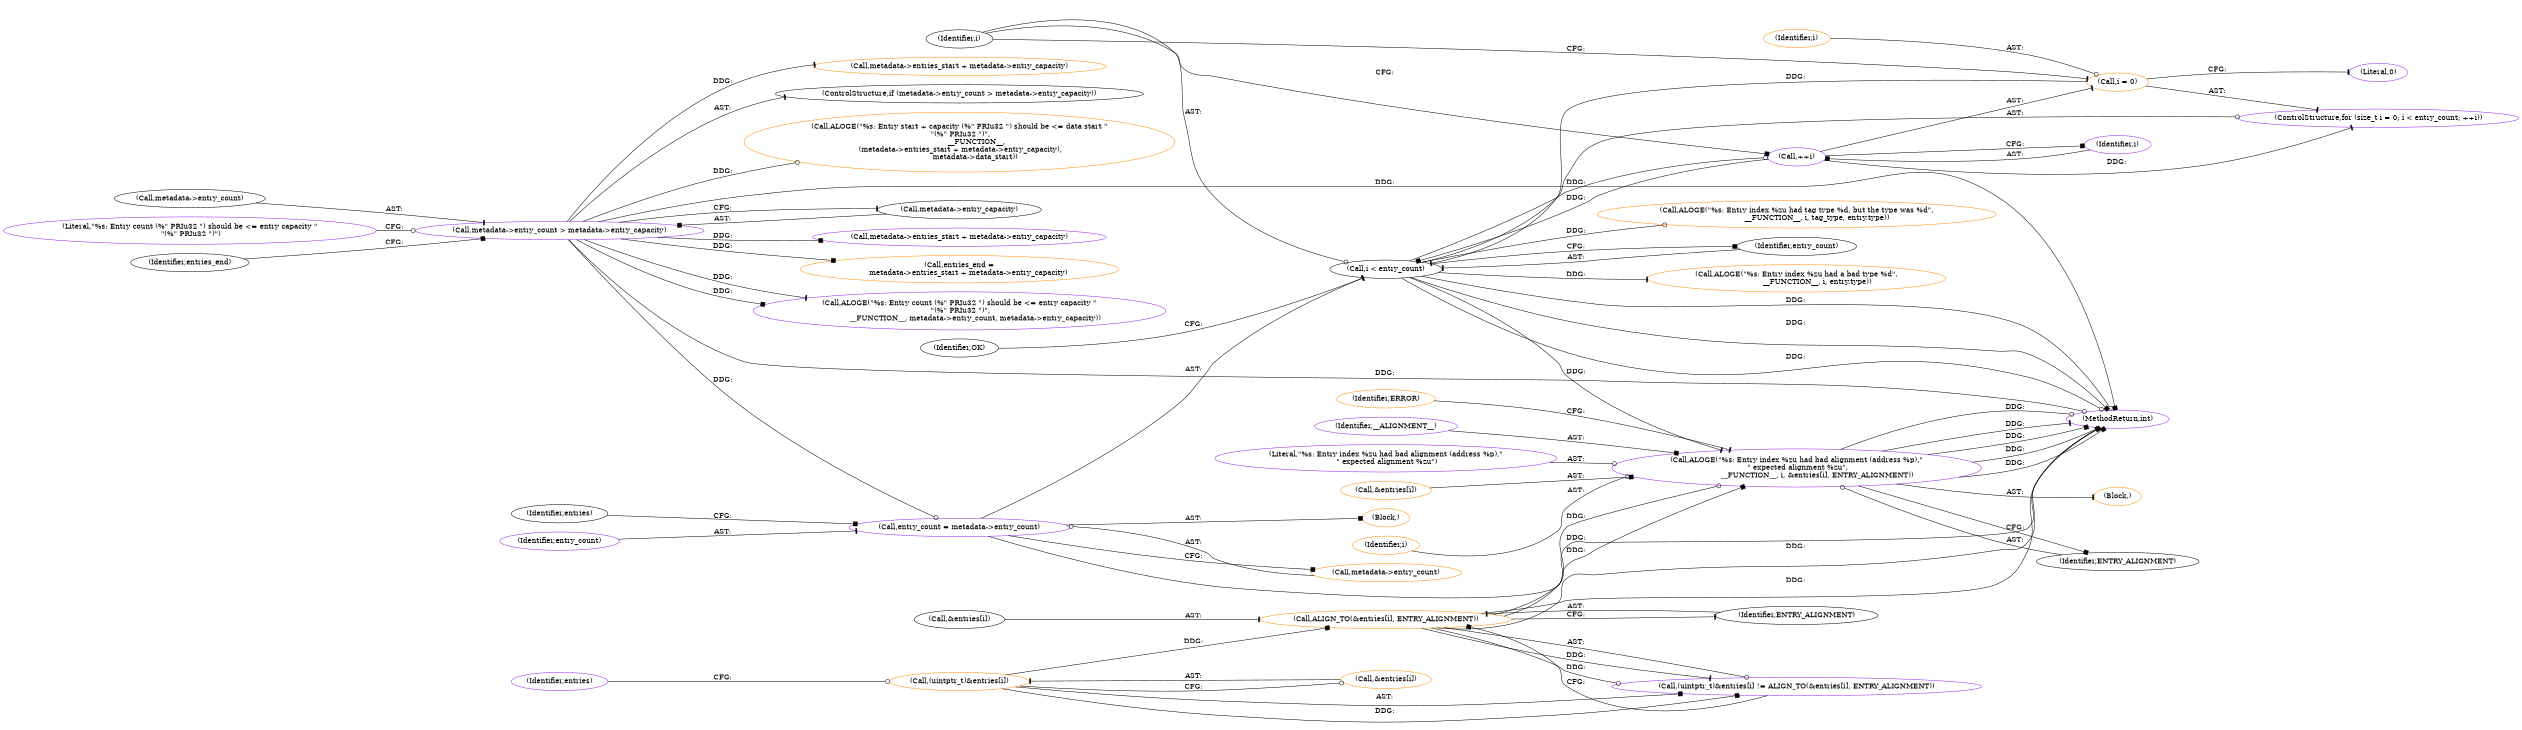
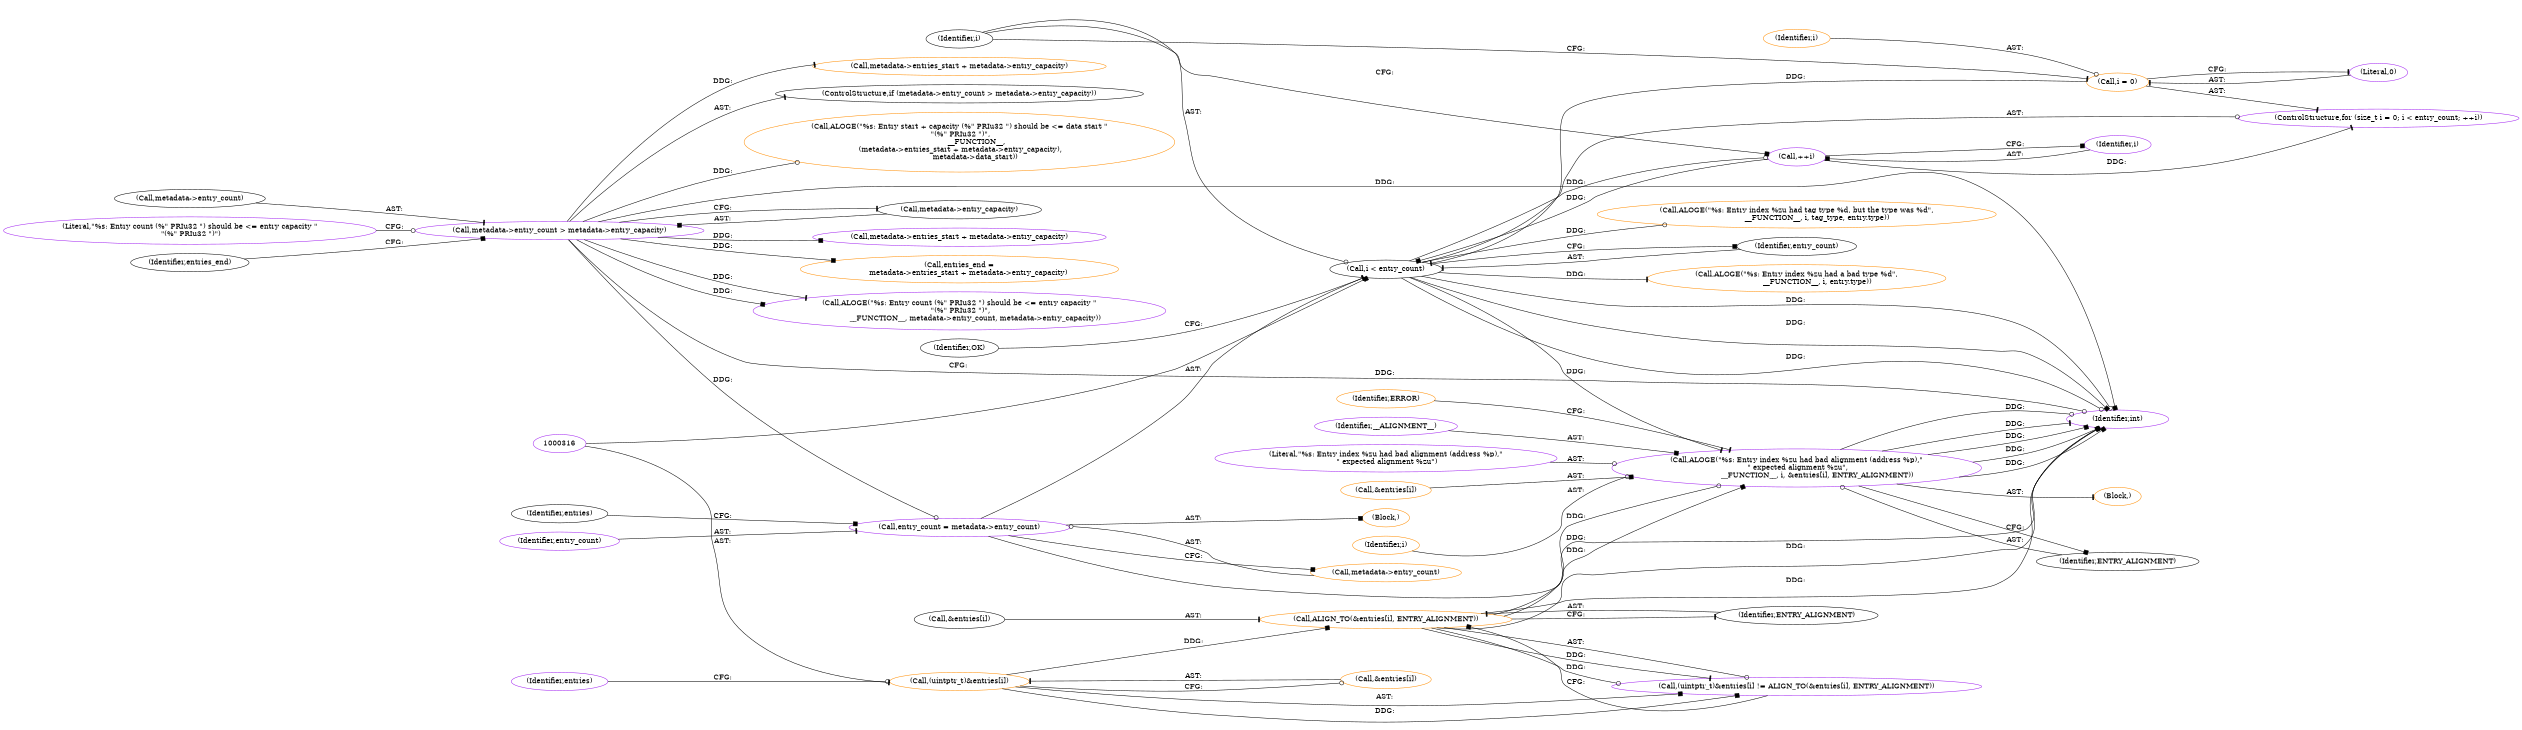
(1949, 121) -> (2251, 83)
(2118, 419) -> (2118, 419)
none -> (560, 444)
